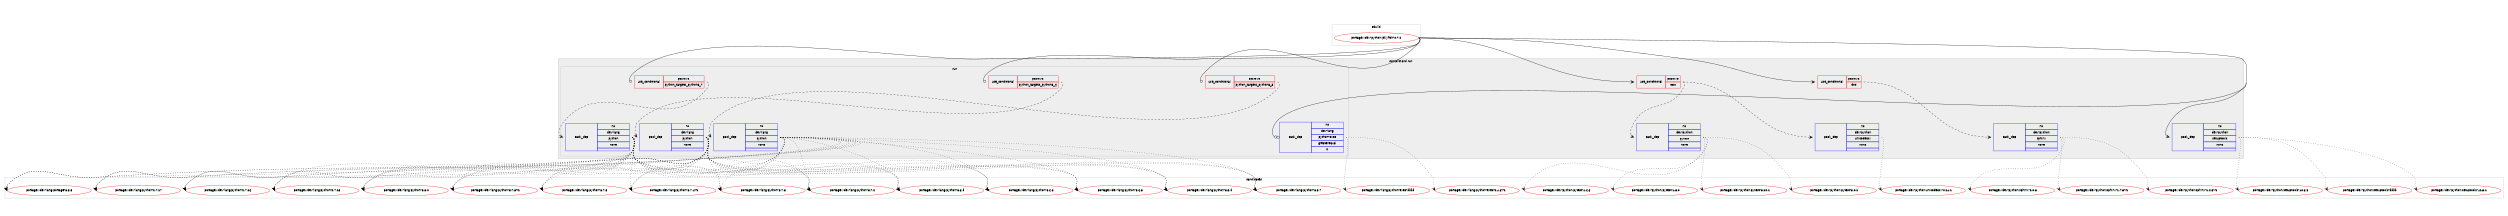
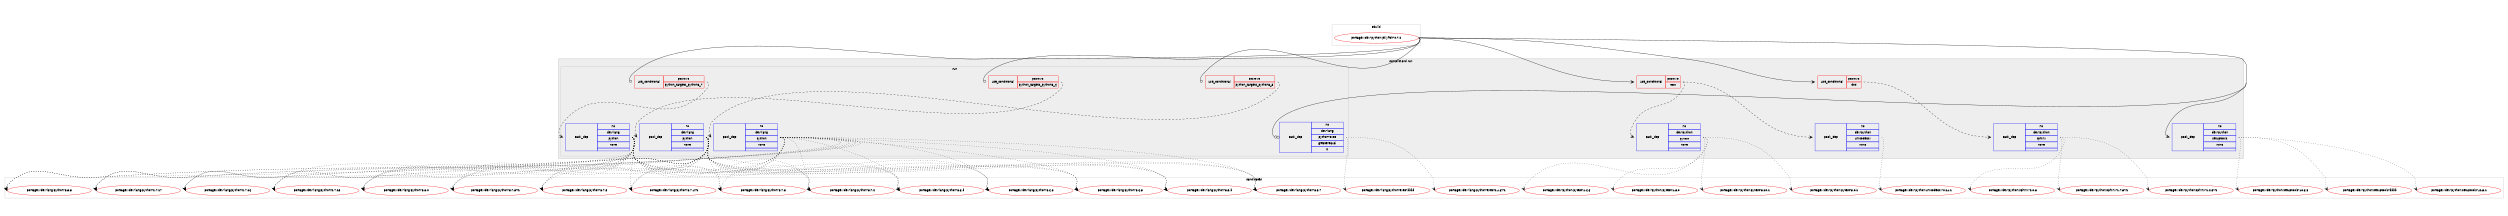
(49, 190) -> (49, 190)
